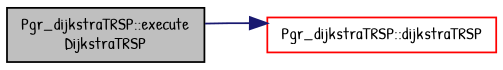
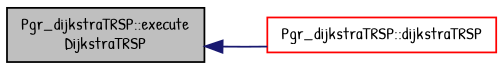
(227, 23) -> (245, 47)
